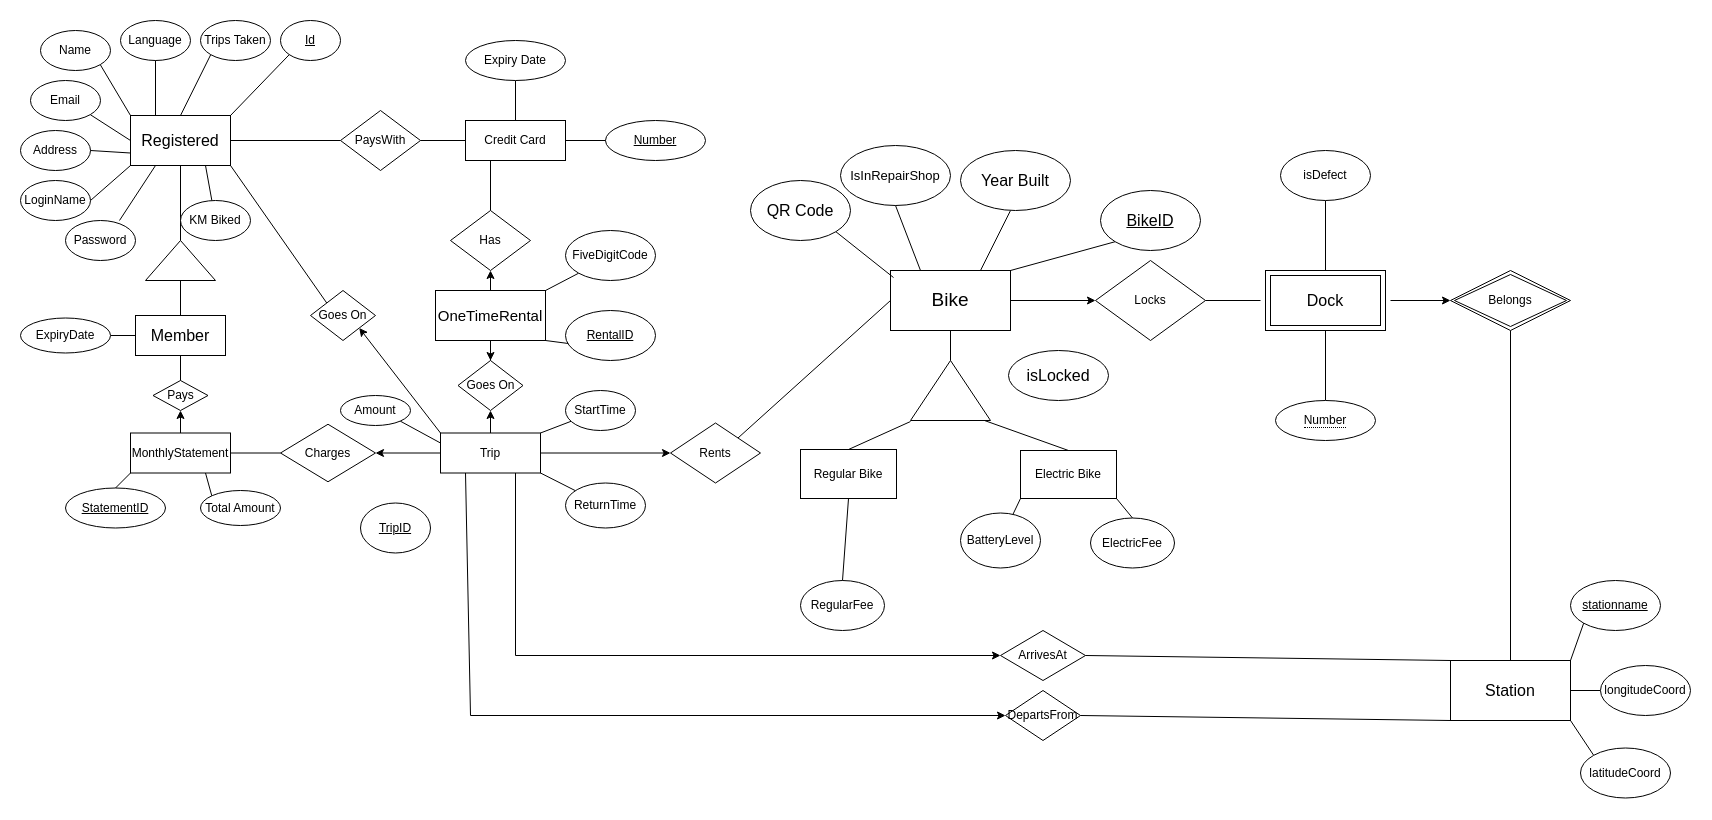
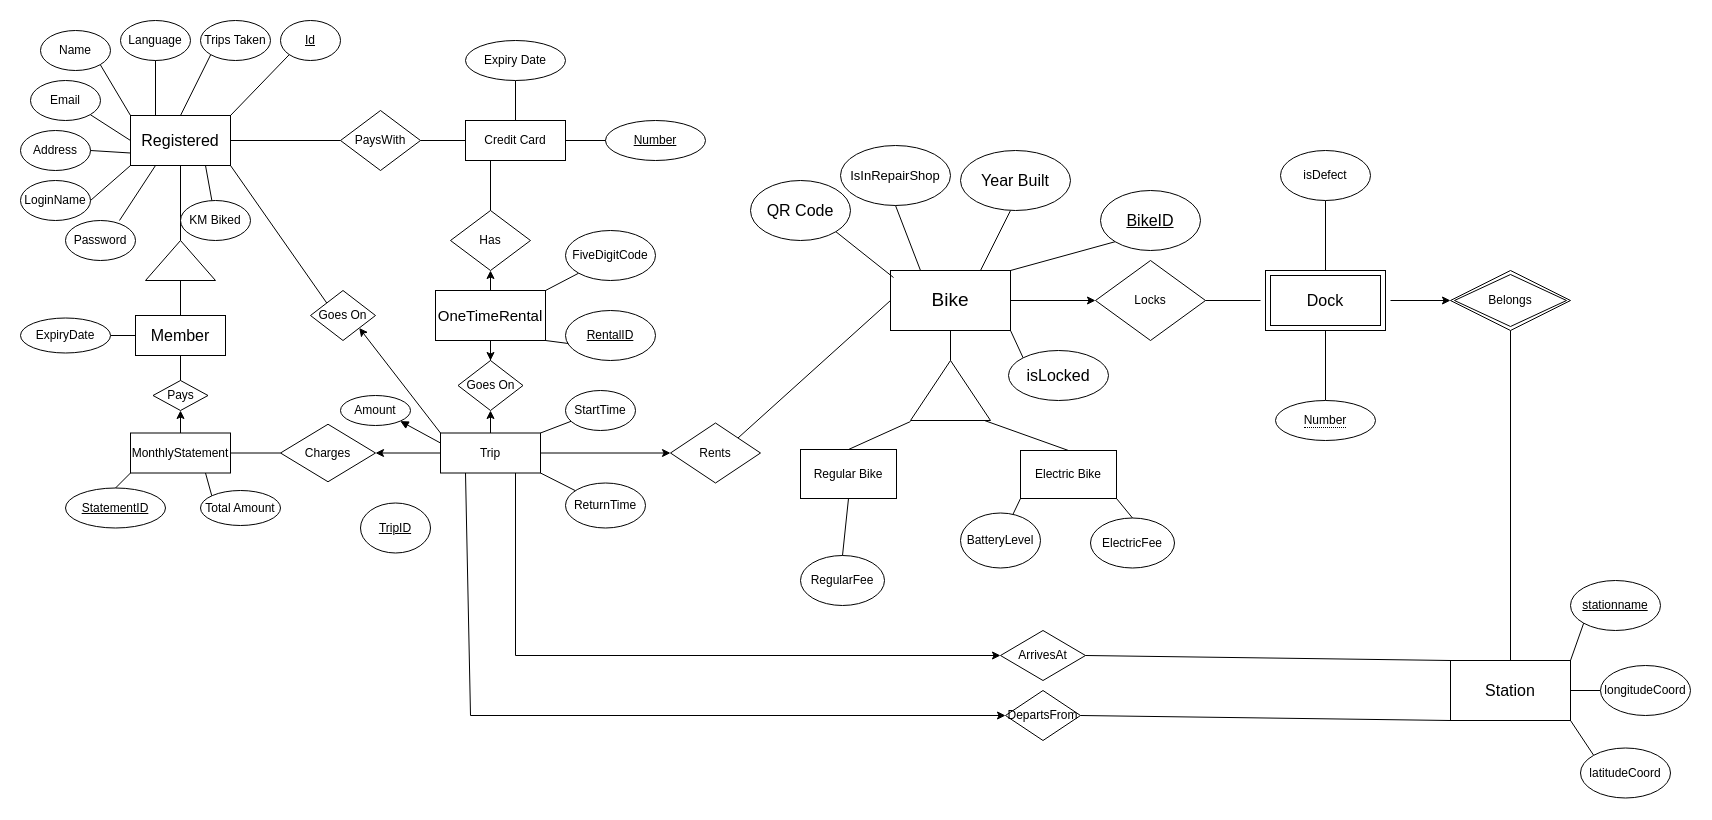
none -> (1017, 344)
(405, 424) -> (408, 425)
(843, 606) -> (843, 581)
